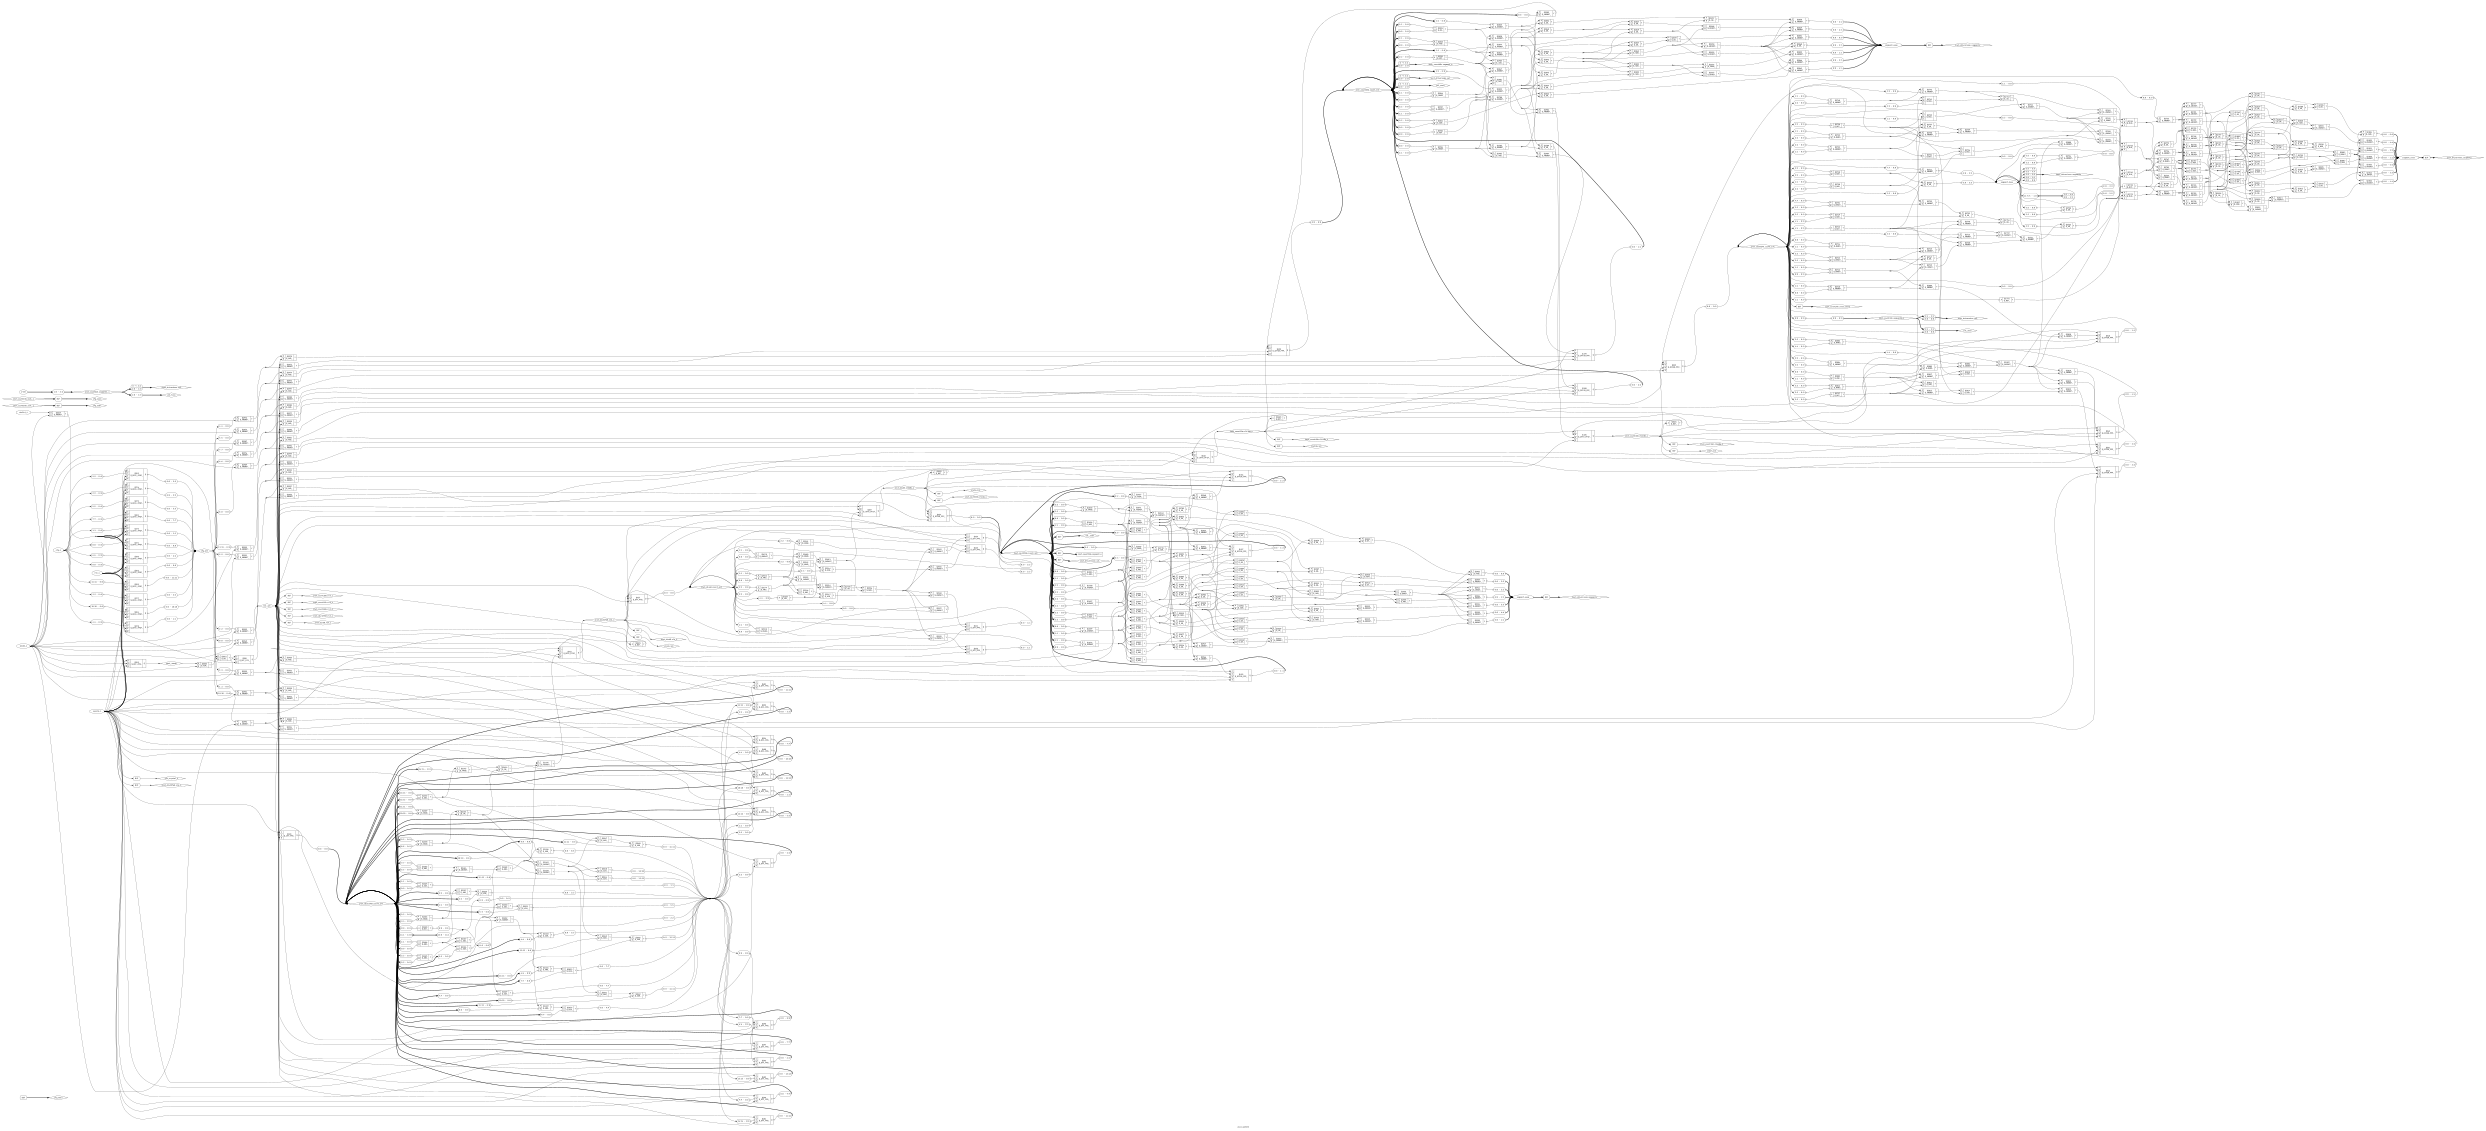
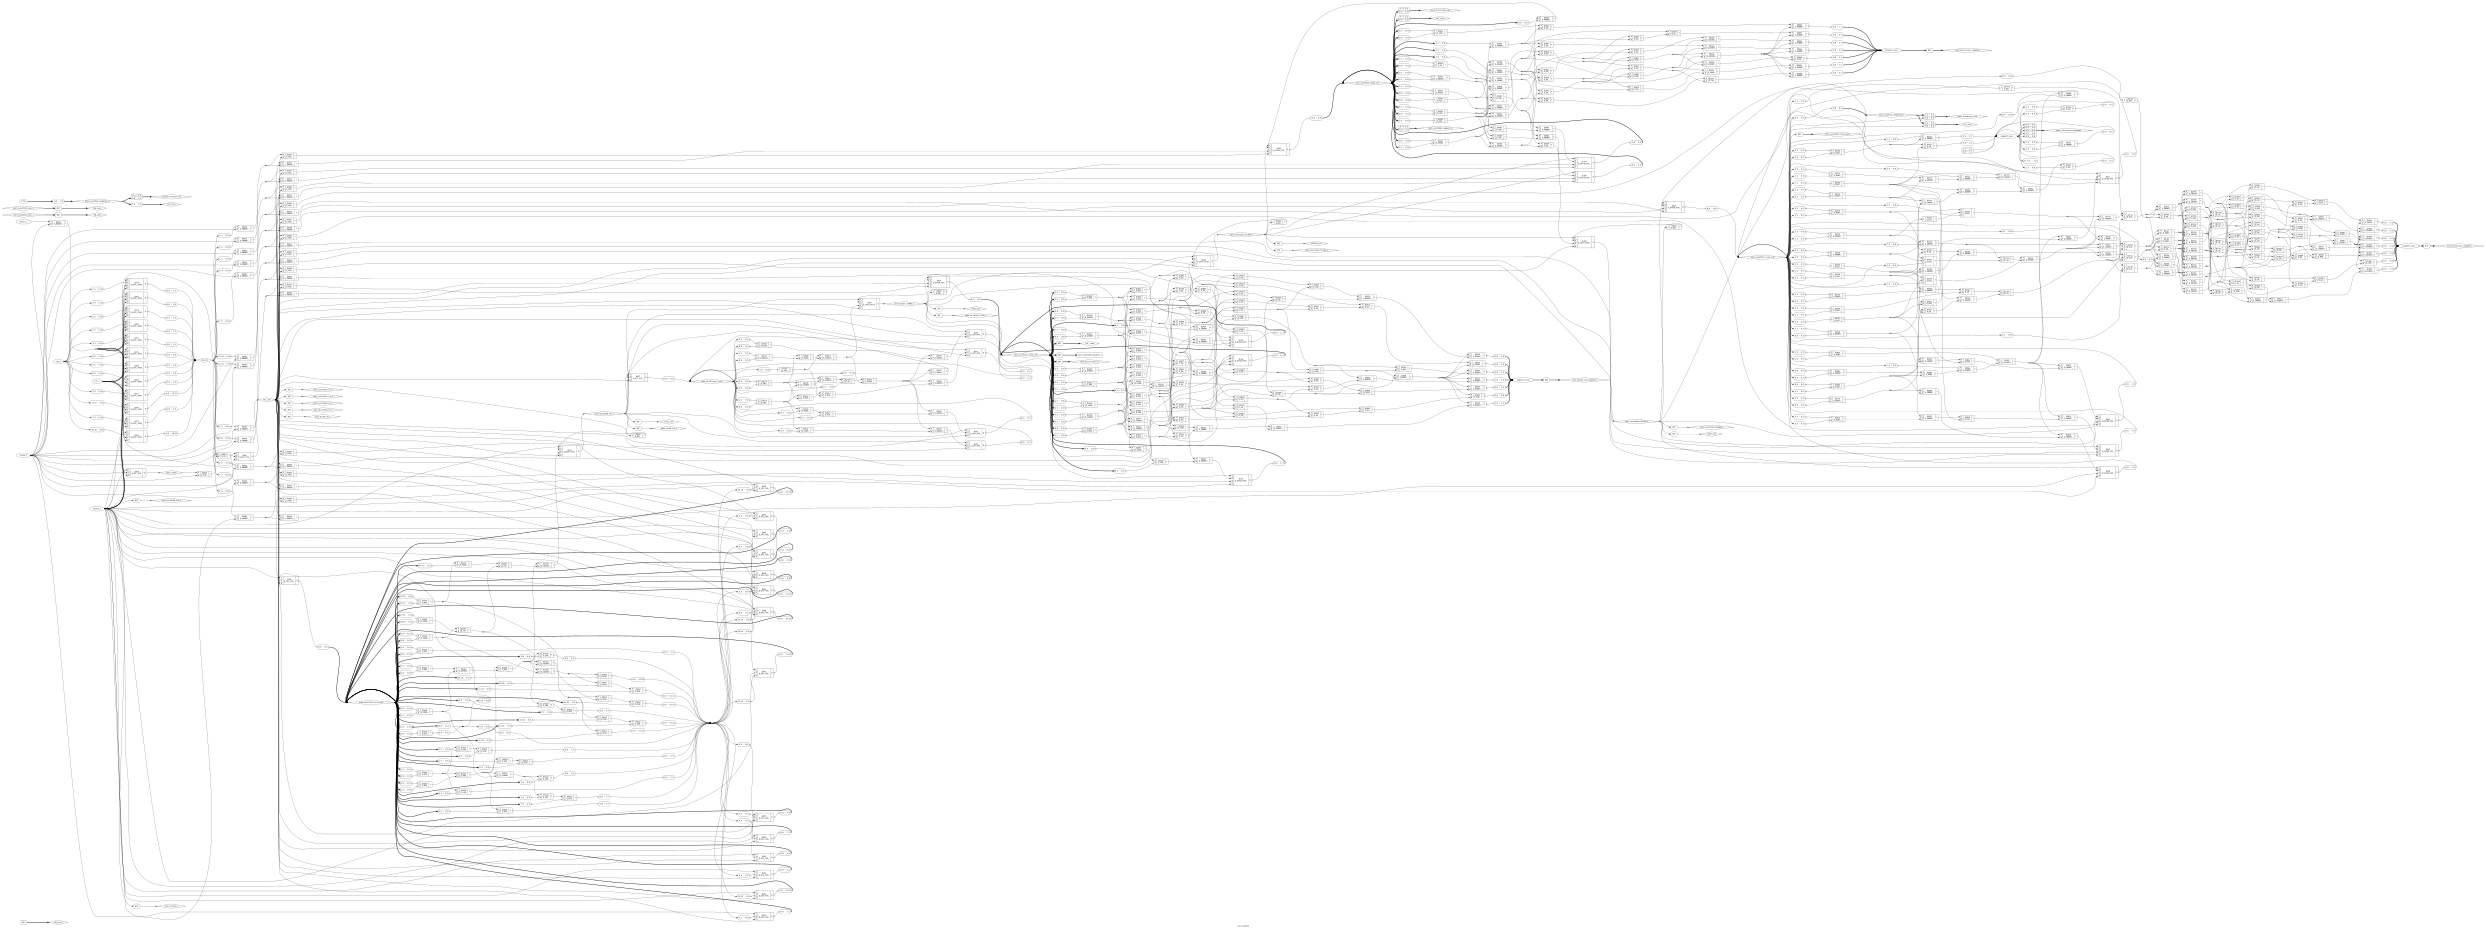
(2050, 196) -> none
